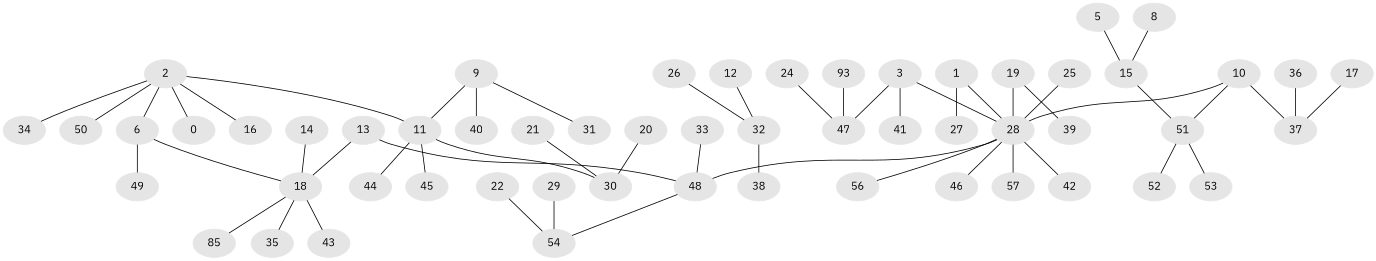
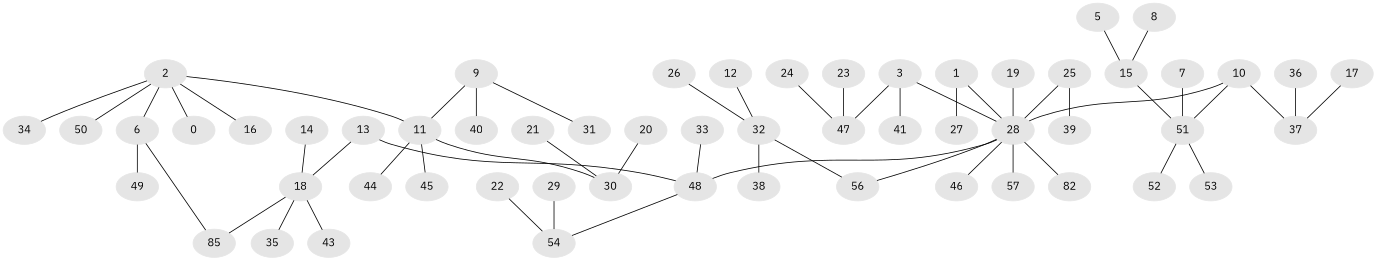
(844, 74) -> (844, 74)
none -> (1183, 74)
(1038, 99) -> (1070, 102)
none -> (803, 156)
(217, 162) -> (176, 187)
(1070, 187) -> (1070, 187)
